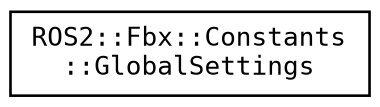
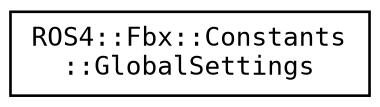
(190, 54) -> (190, 54)
